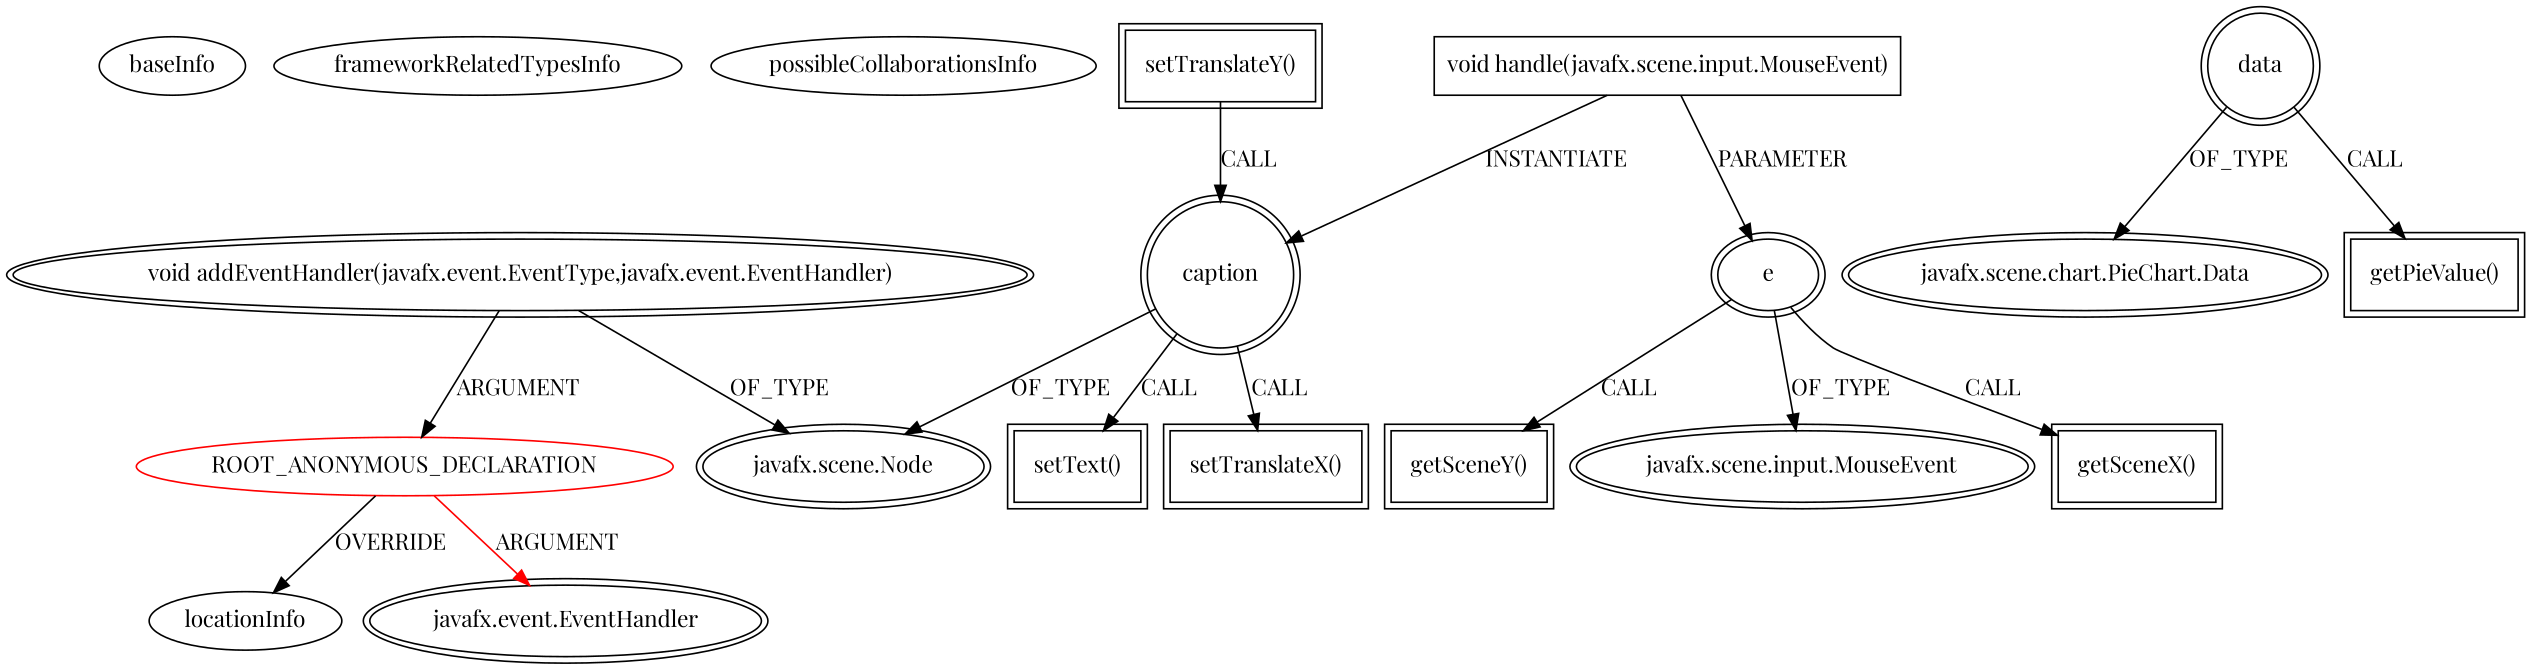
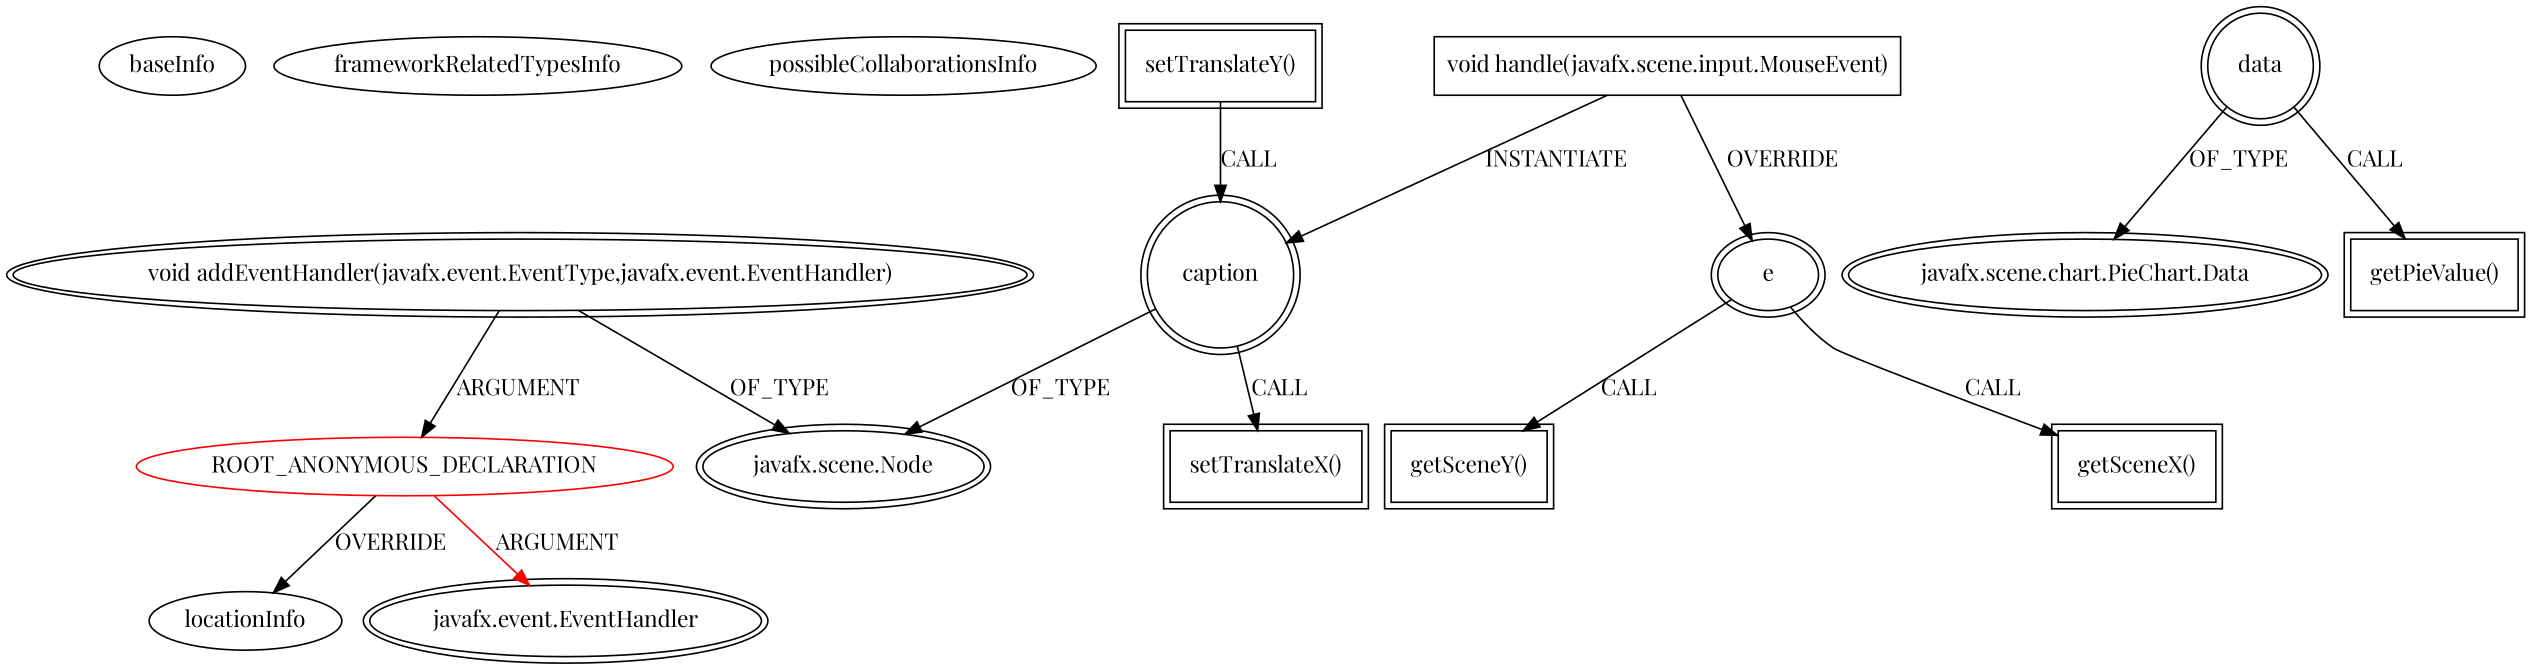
(1783, 160) -> (1783, 160)
(1077, 467) -> none
(1802, 467) -> none
